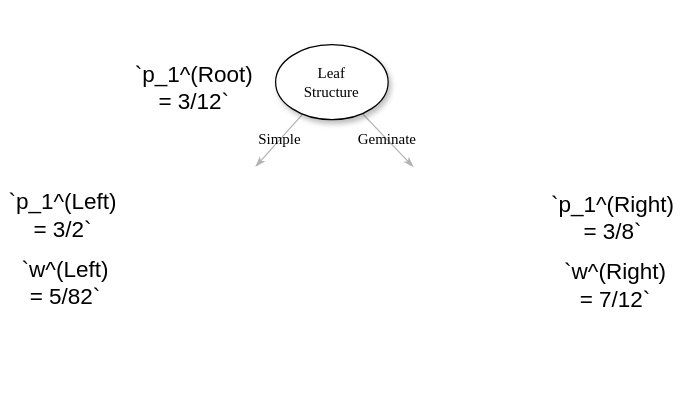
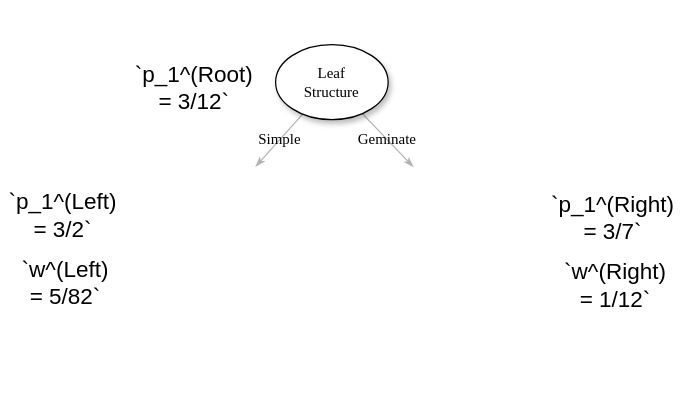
(613, 218) -> (613, 218)
(616, 286) -> (616, 286)
